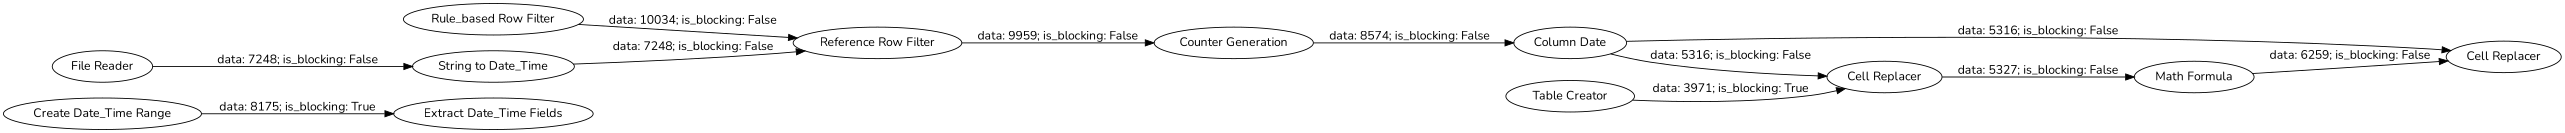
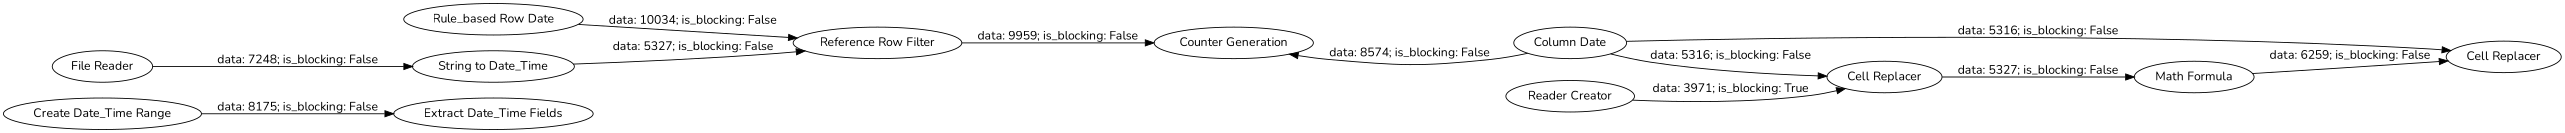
(493, 19) -> (493, 19)
(1409, 43) -> (1413, 65)
(693, 47) -> (693, 47)
(1570, 96) -> (1570, 96)
(298, 107) -> (298, 107)
